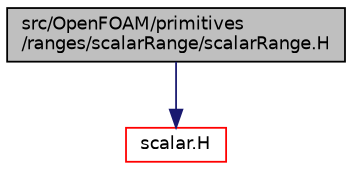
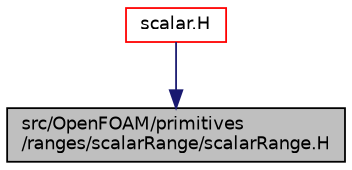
(176, 86) -> (176, 66)
